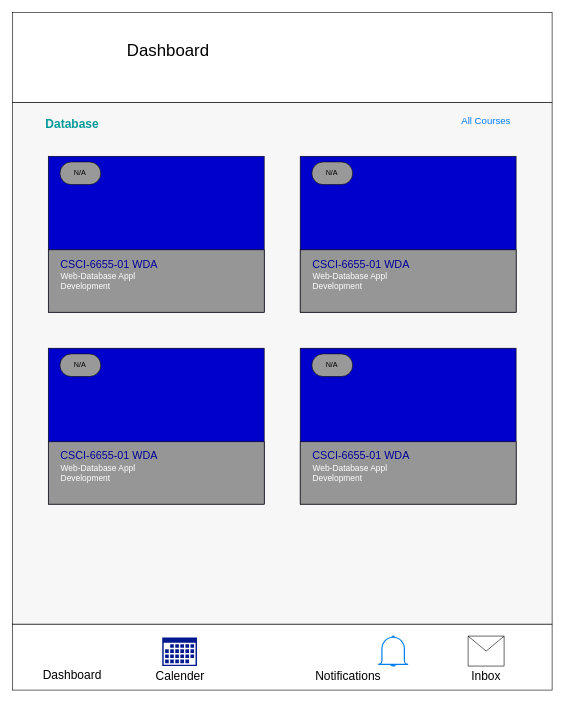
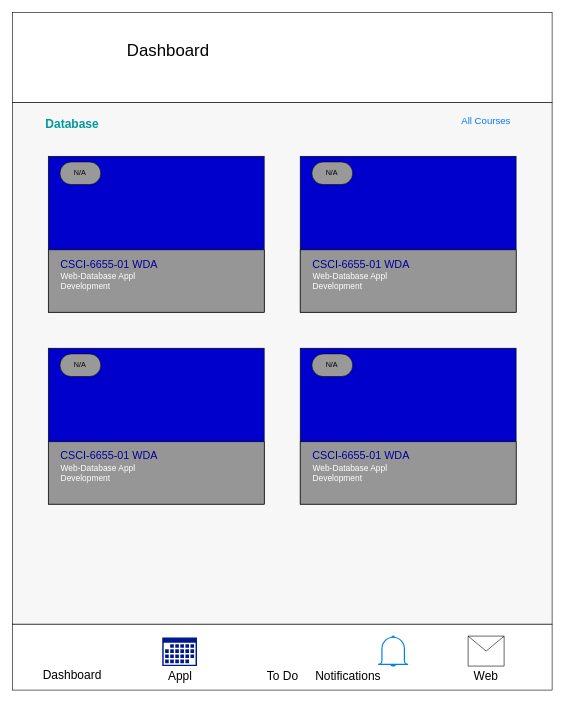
(180, 675) -> (180, 675)
none -> (283, 675)
(486, 675) -> (486, 675)
